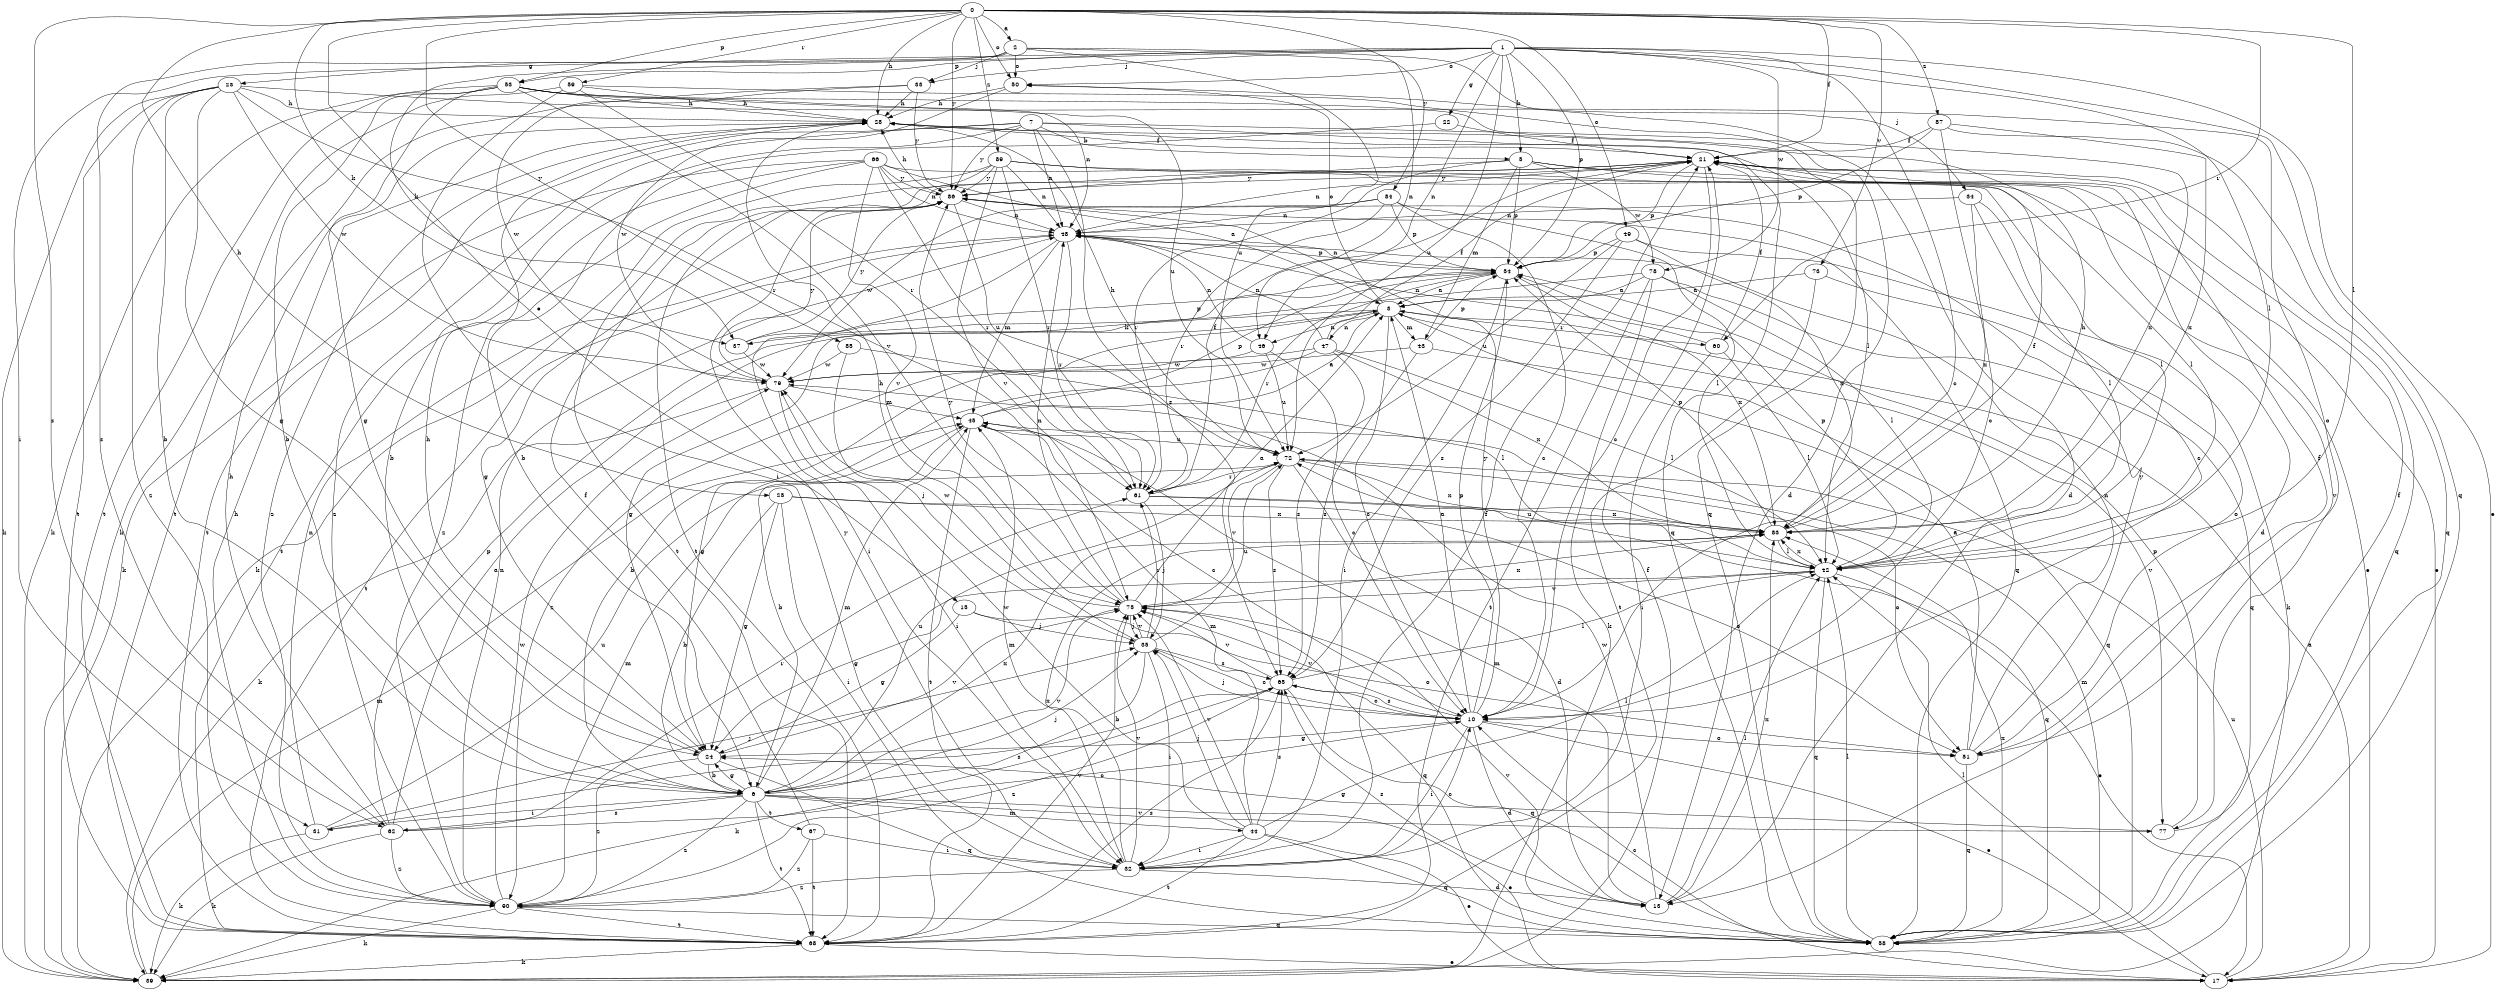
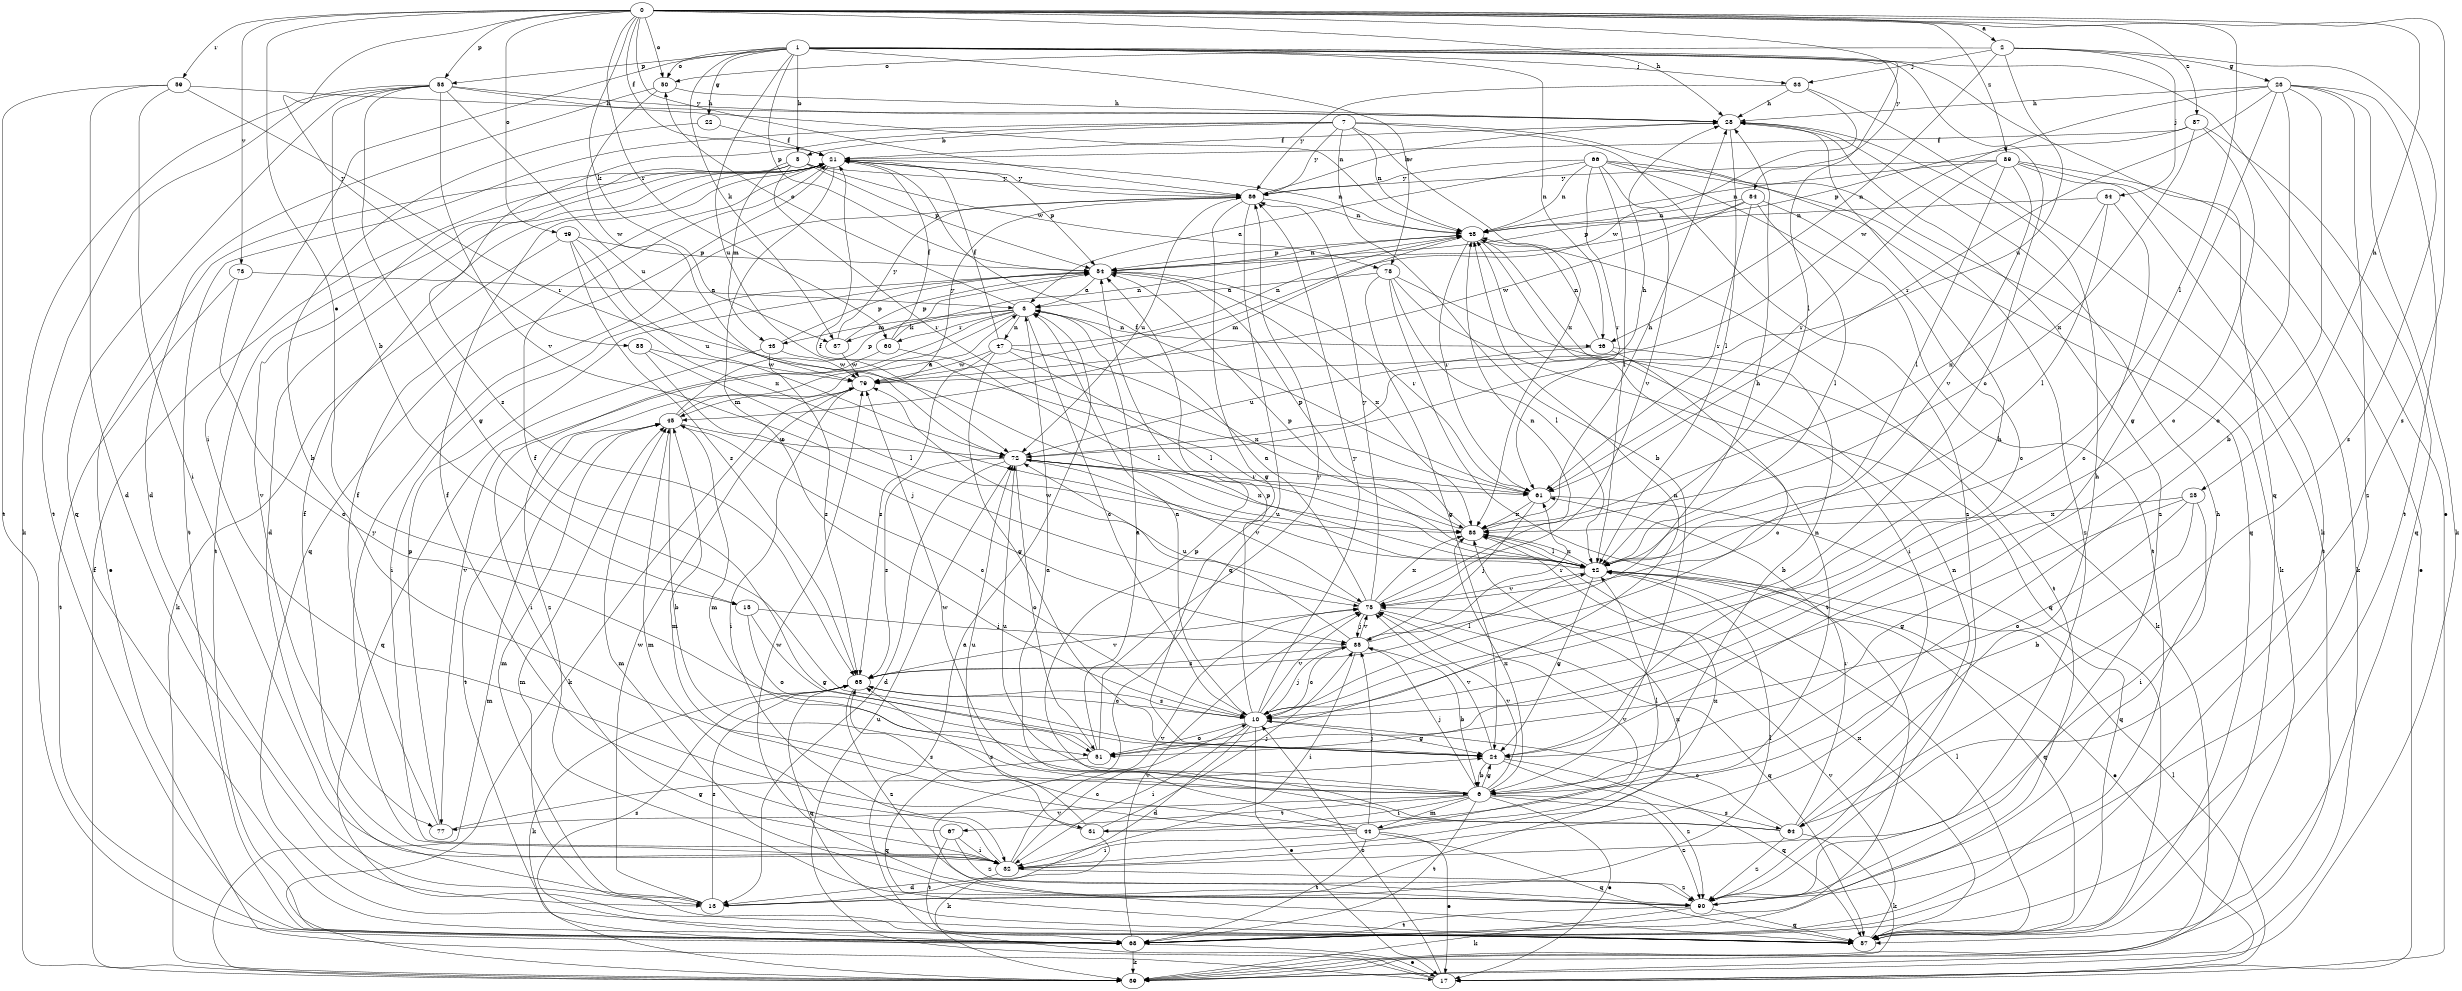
(296, 479) -> (390, 382)
(392, 832) -> (1791, 832)
(1882, 944) -> (1864, 944)
